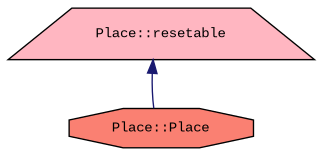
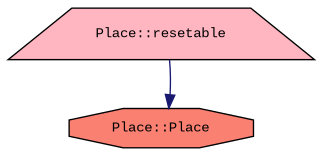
(152, 91) -> (170, 77)
